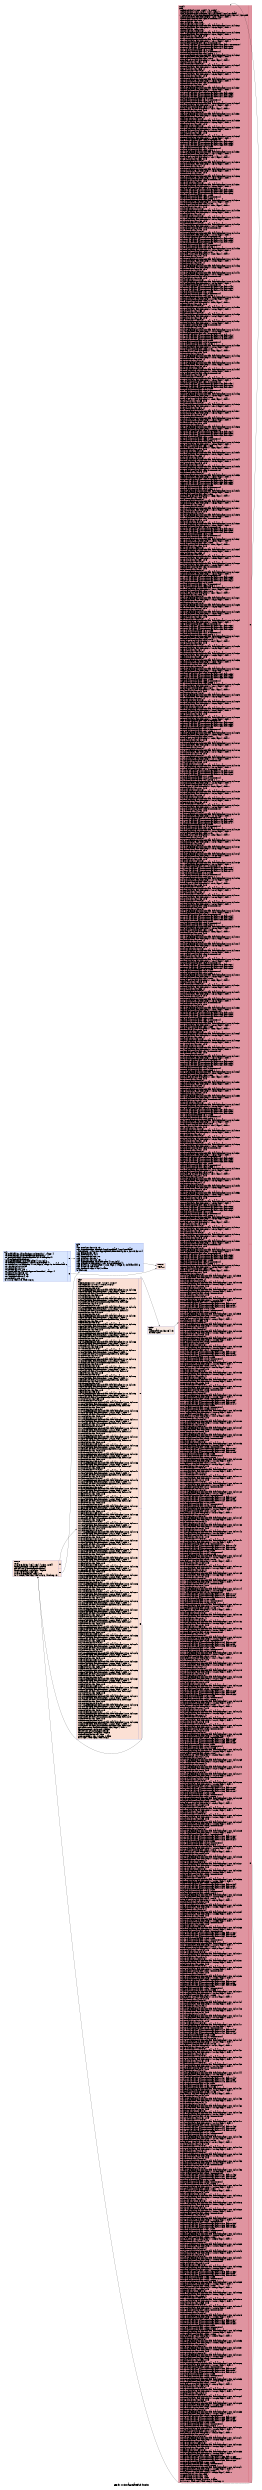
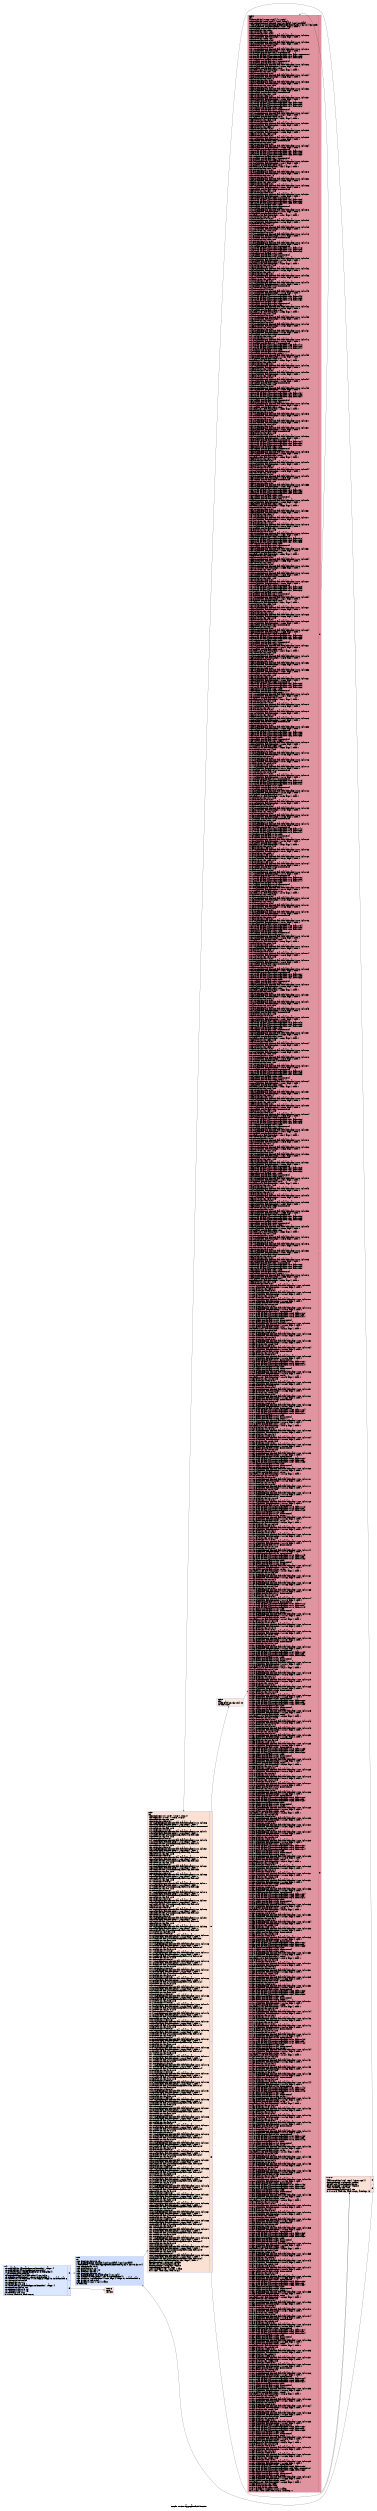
(149, 1264) -> (145, 2254)
